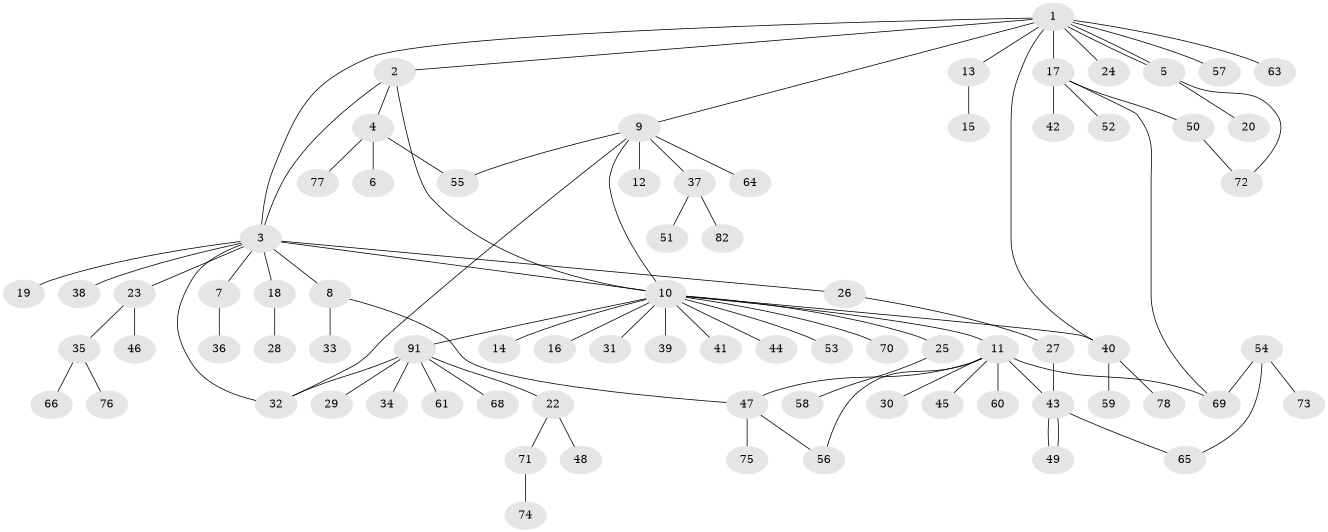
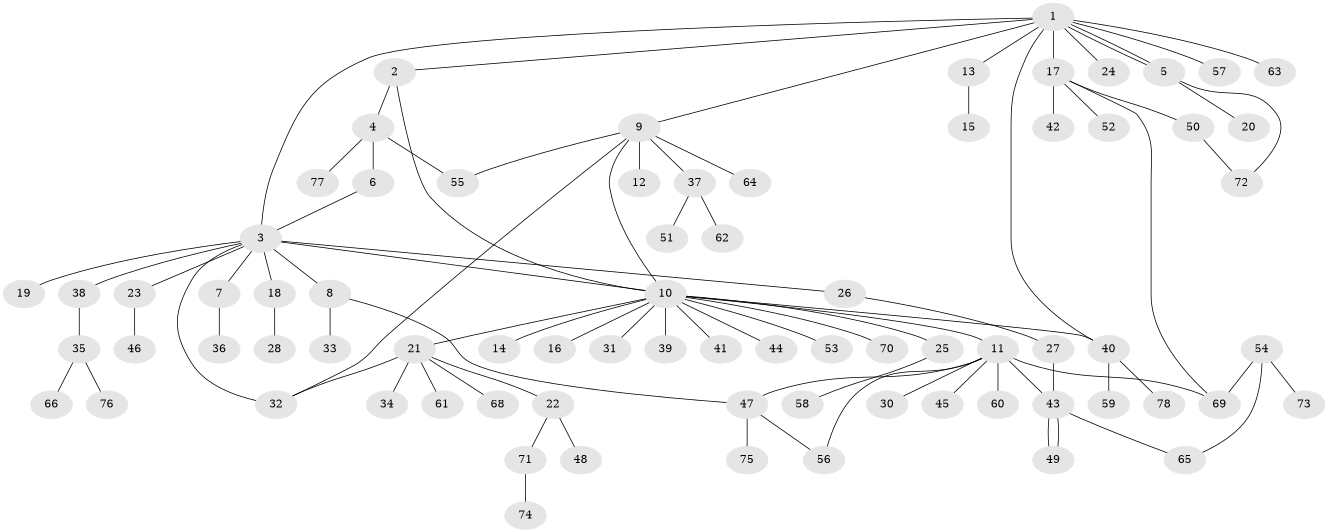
(310, 144) -> (317, 211)
(723, 239) -> (723, 239)
(107, 322) -> (79, 322)
(415, 349) -> (415, 349)
(332, 405) -> none
